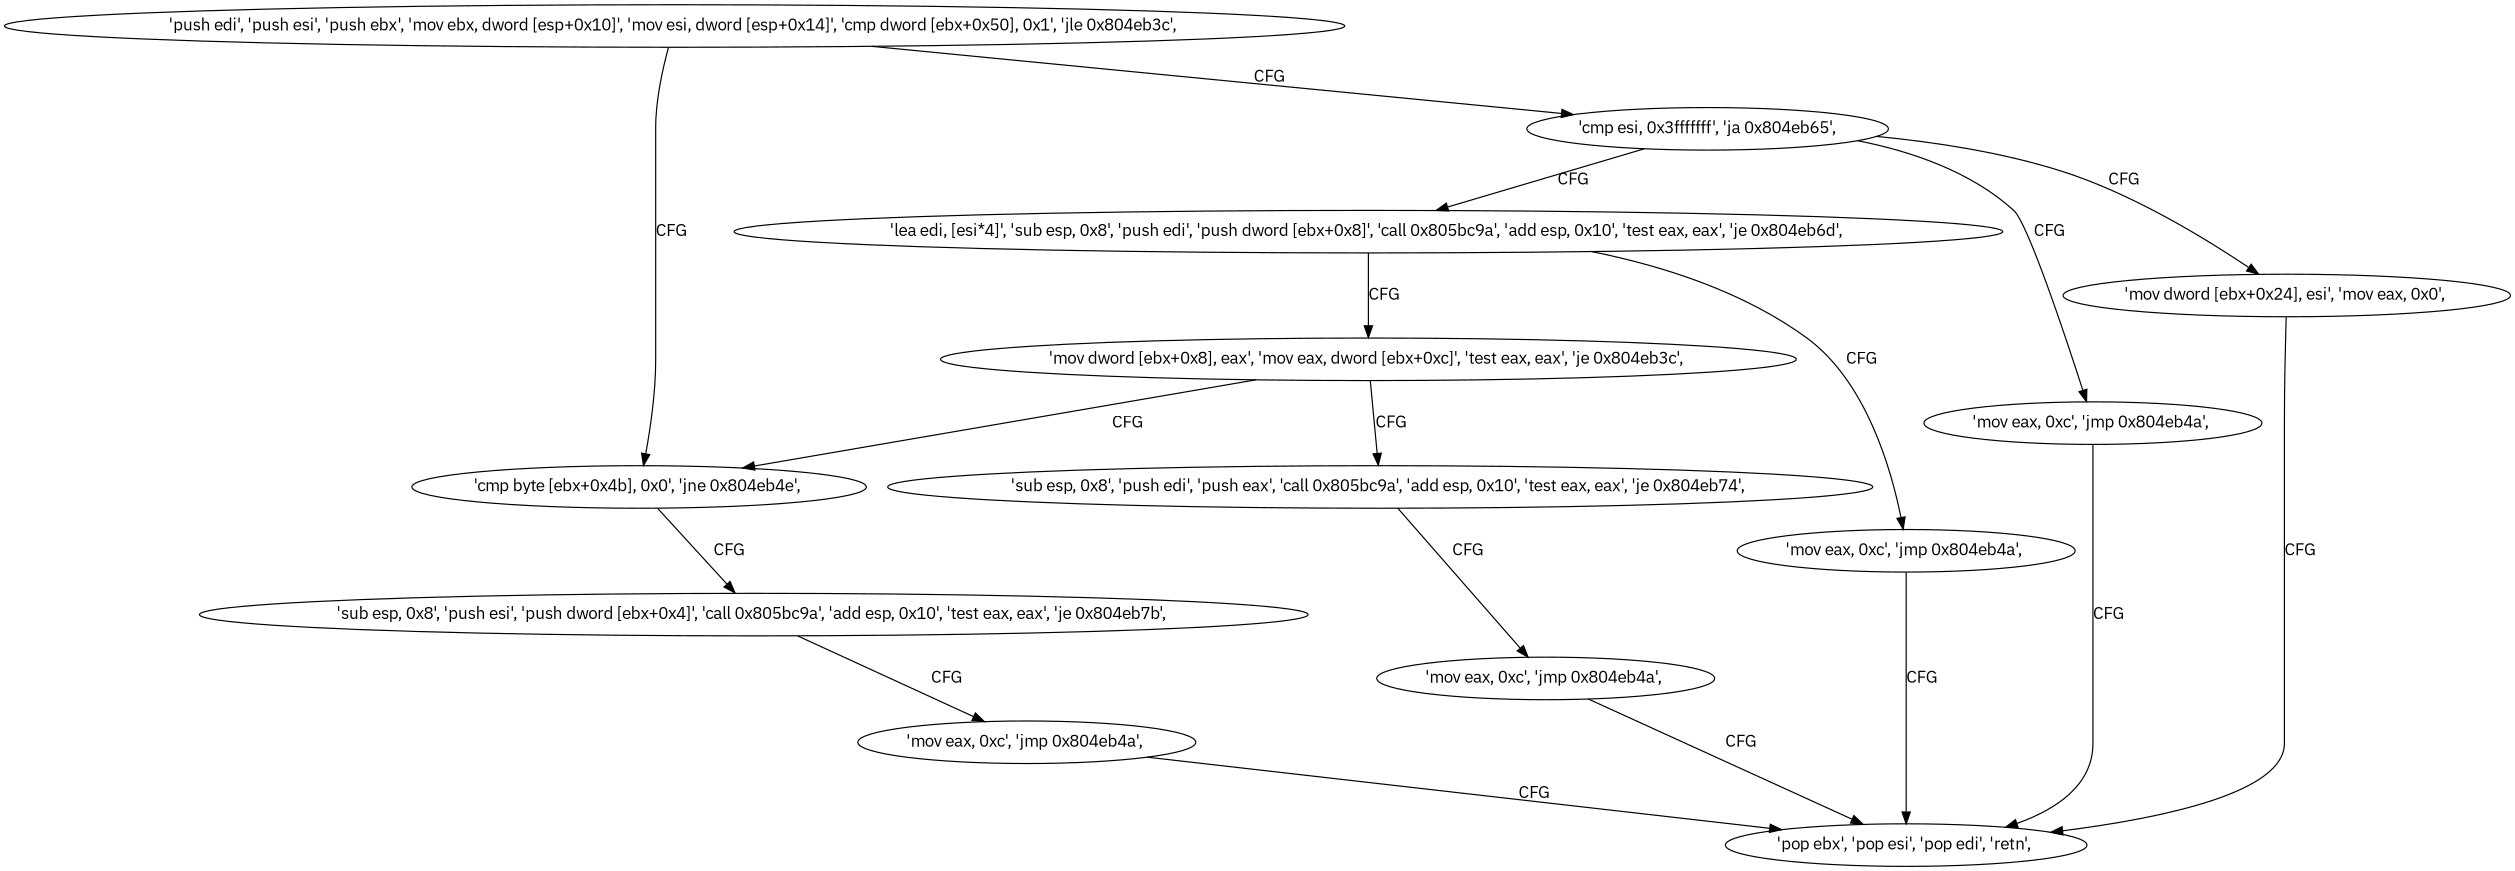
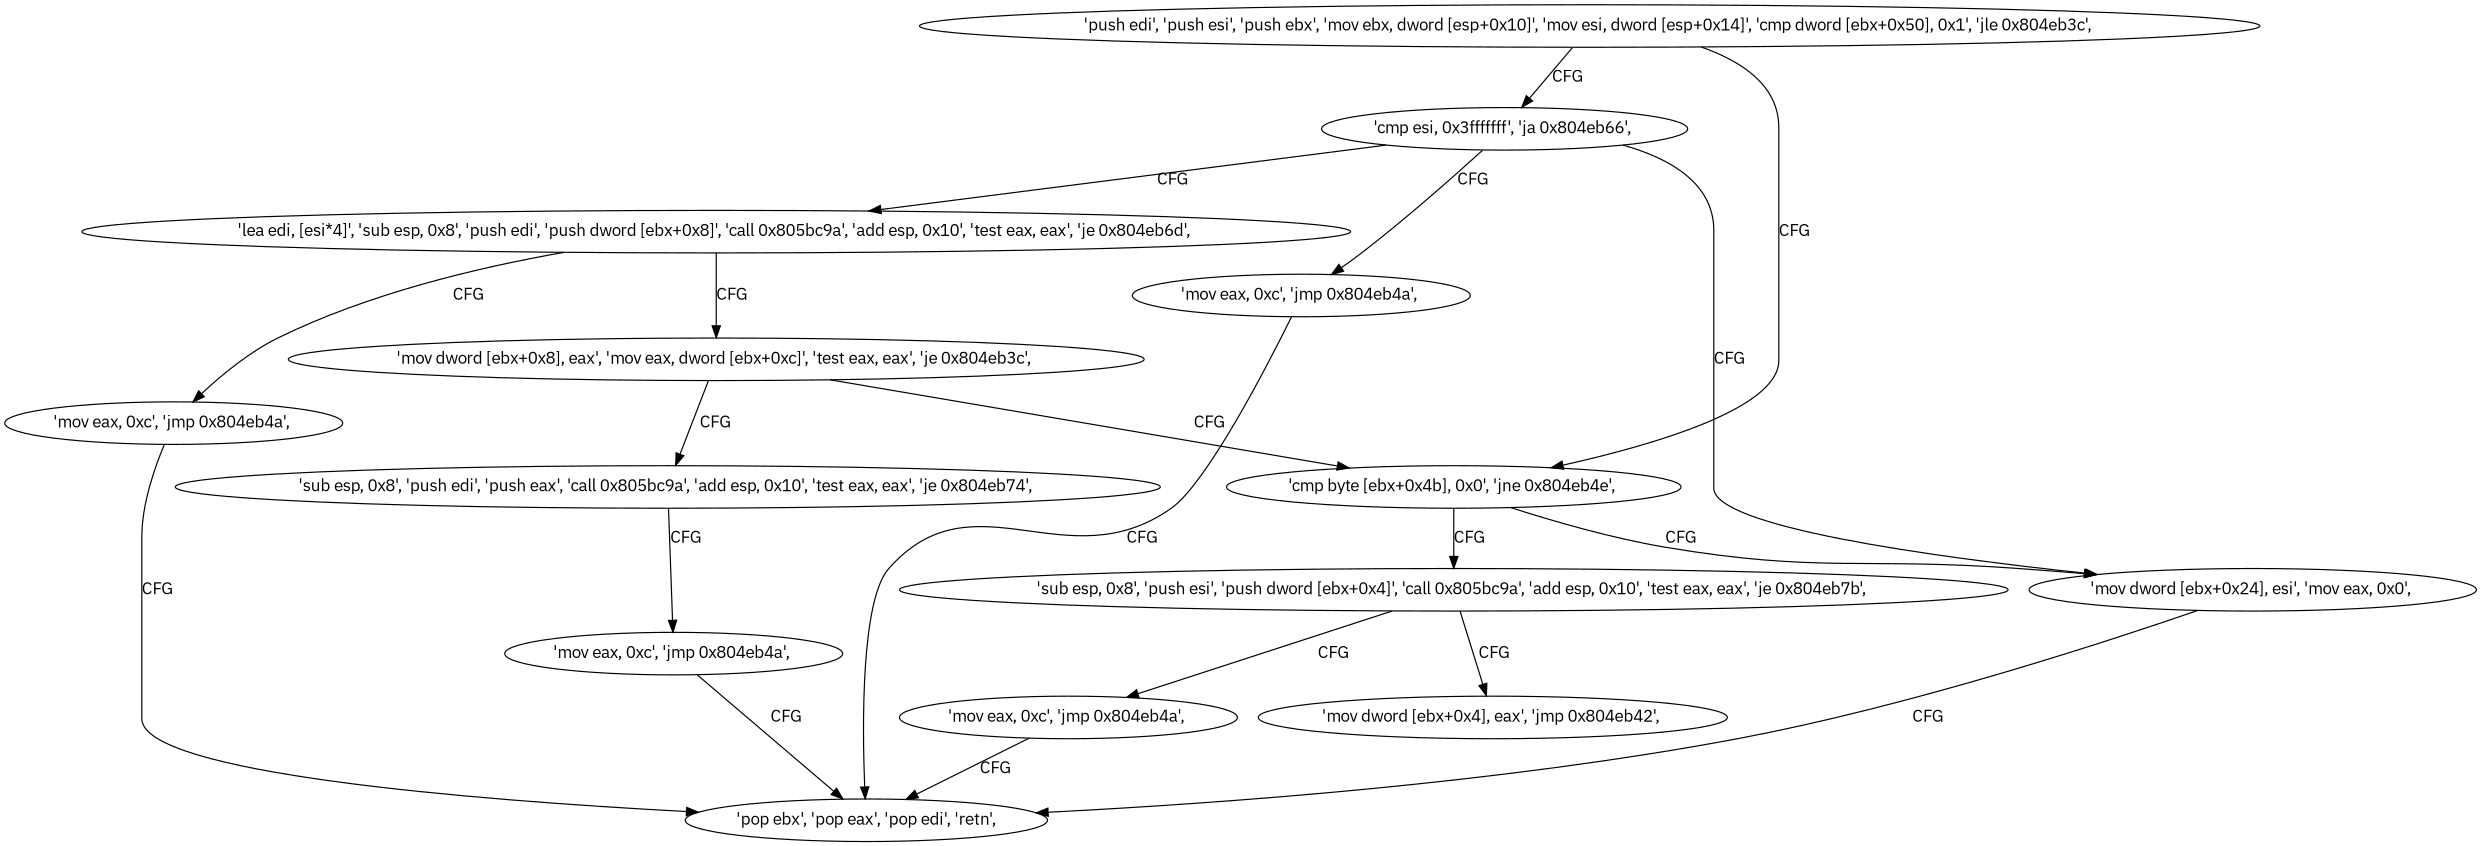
(1708, 129) -> (1505, 129)
none -> (1795, 562)
none -> (1493, 717)
(1906, 845) -> (866, 820)
